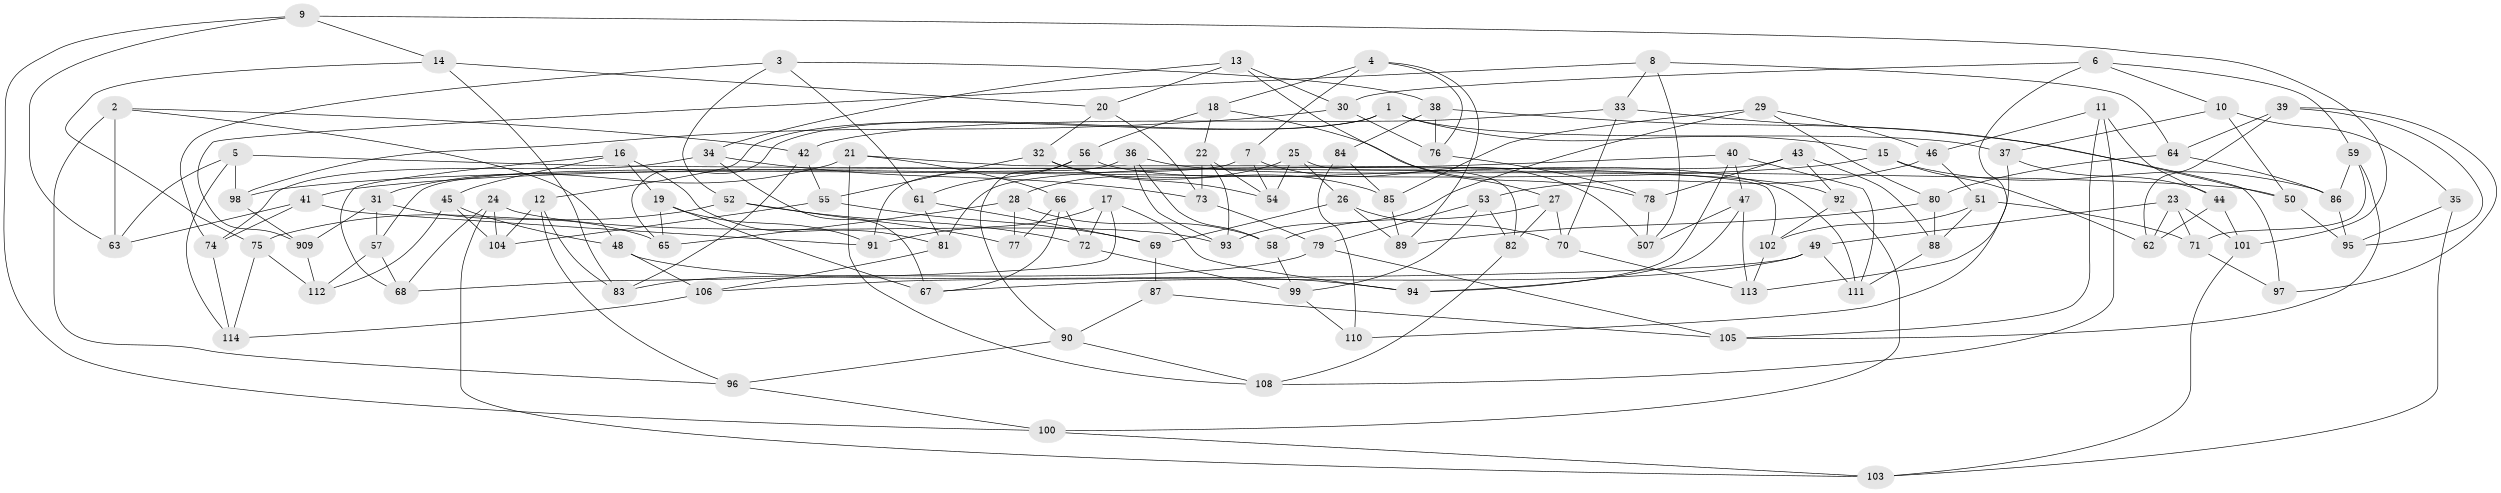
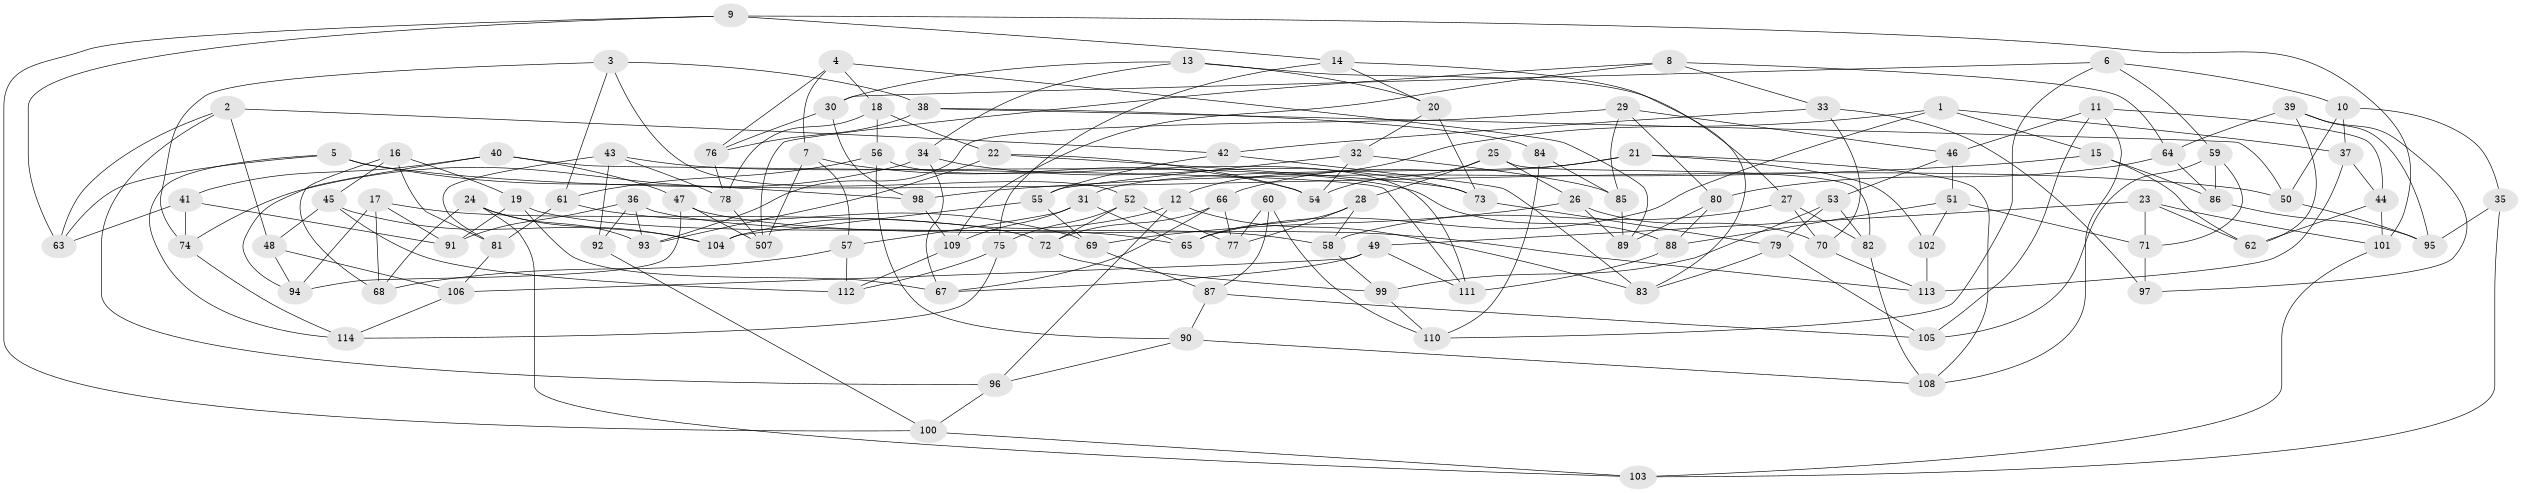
none -> (1269, 200)
(1804, 223) -> none
(305, 246) -> (952, 246)
